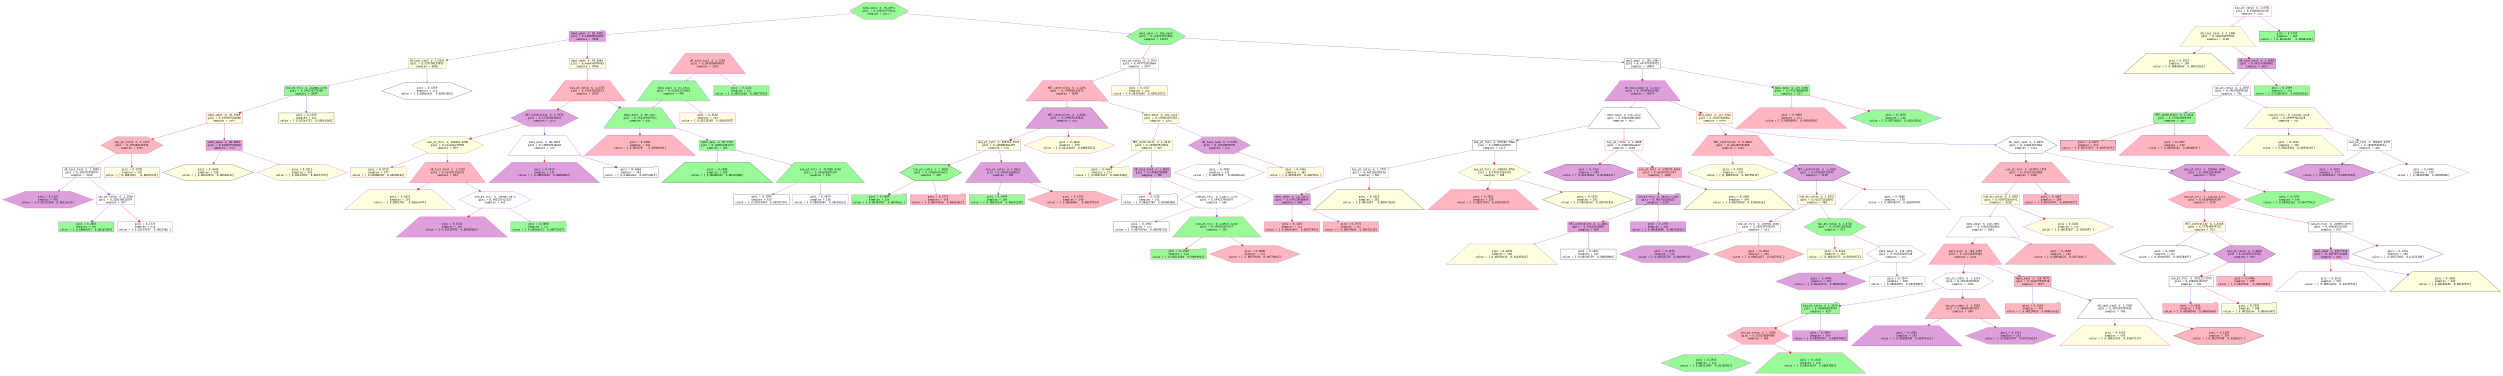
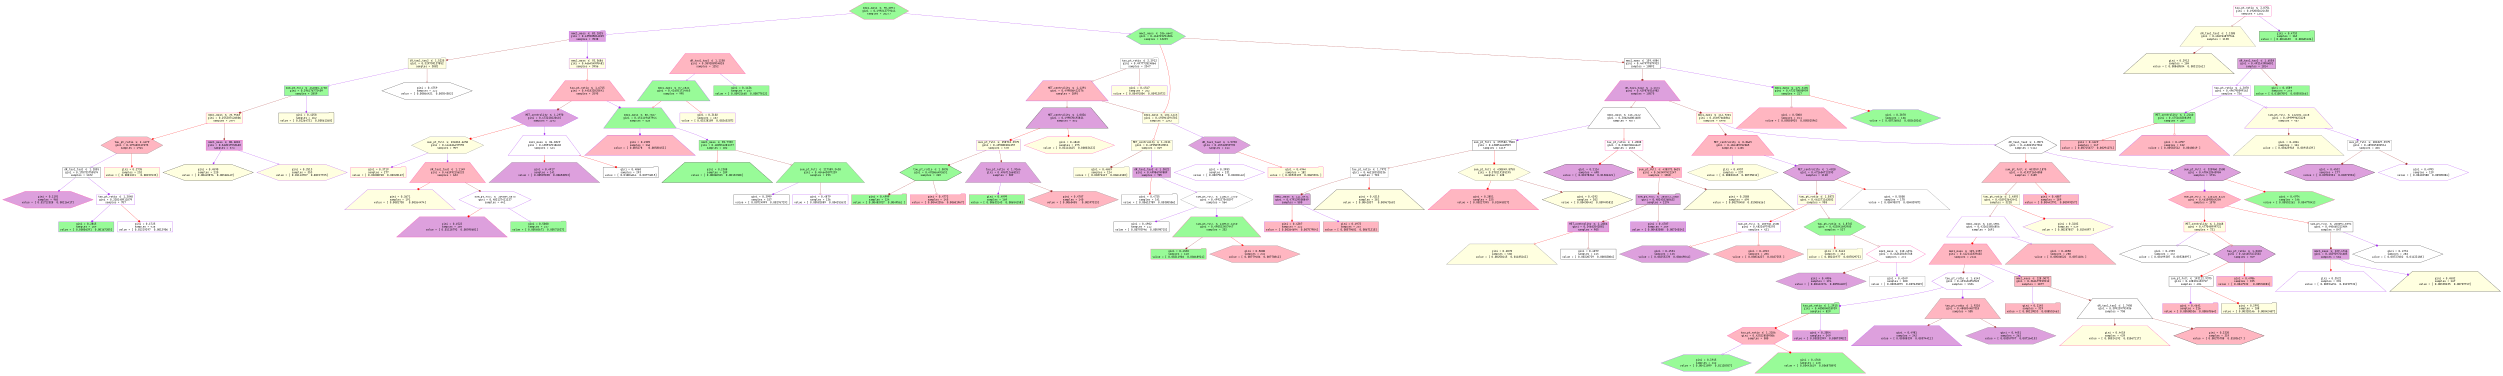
(1147, 51) -> (1169, 78)
(2240, 52) -> none
